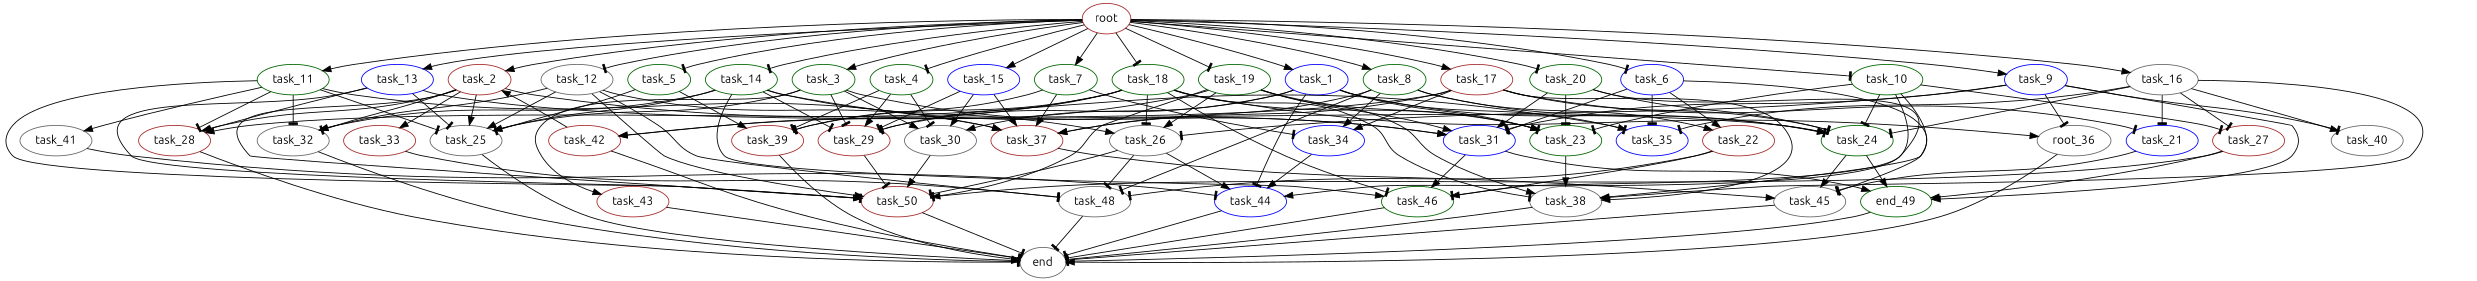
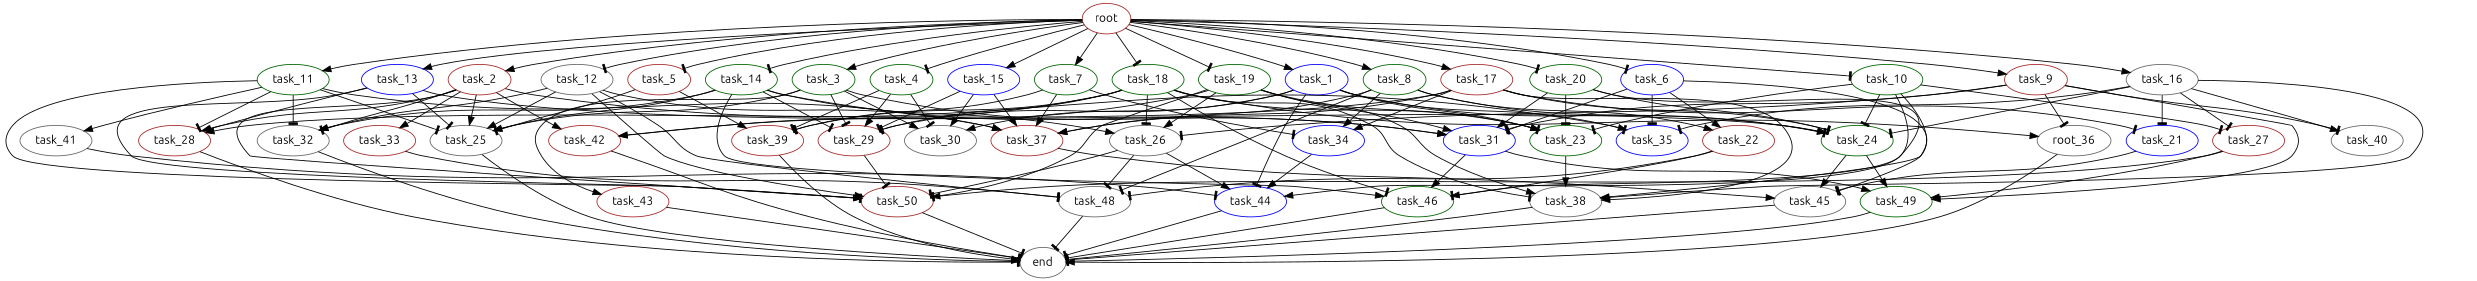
(659, 80) -> (659, 80)
(2036, 80) -> (2036, 80)
(538, 111) -> (525, 109)
(921, 168) -> none
(1896, 202) -> (1896, 202)
